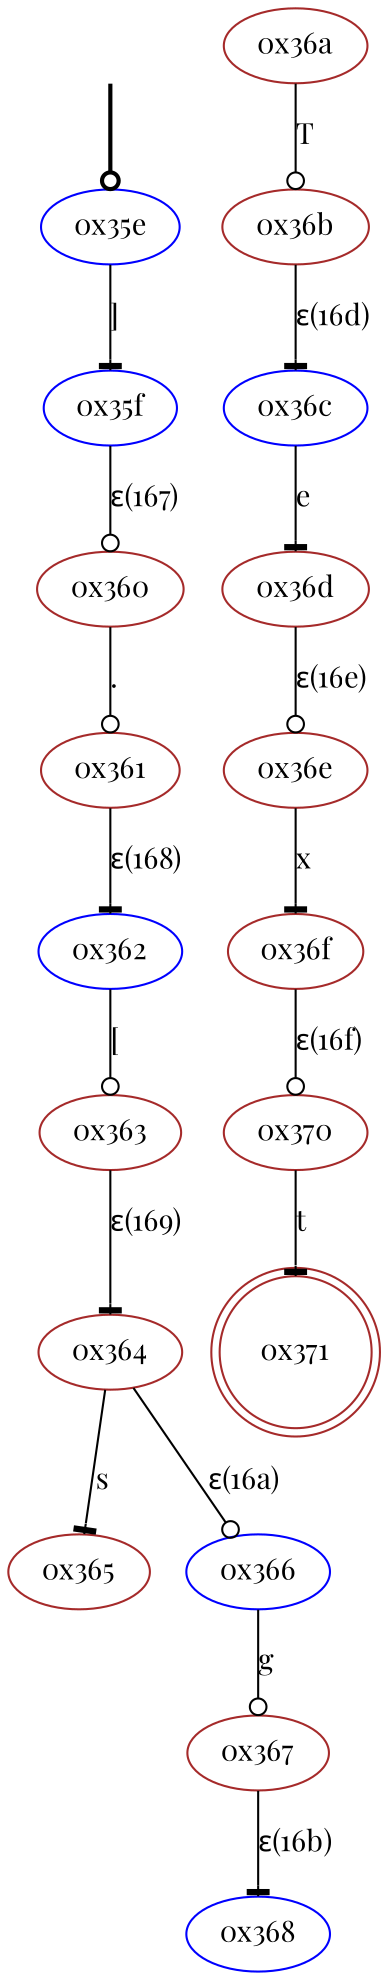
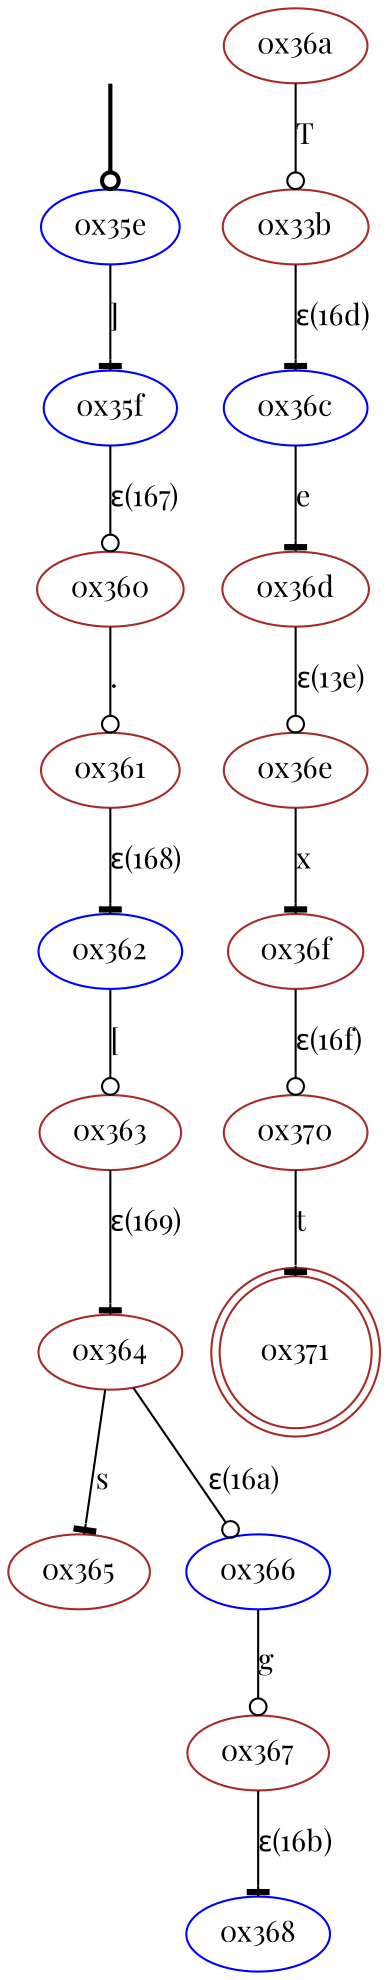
(296, 227) -> (296, 227)
(331, 680) -> (331, 680)
